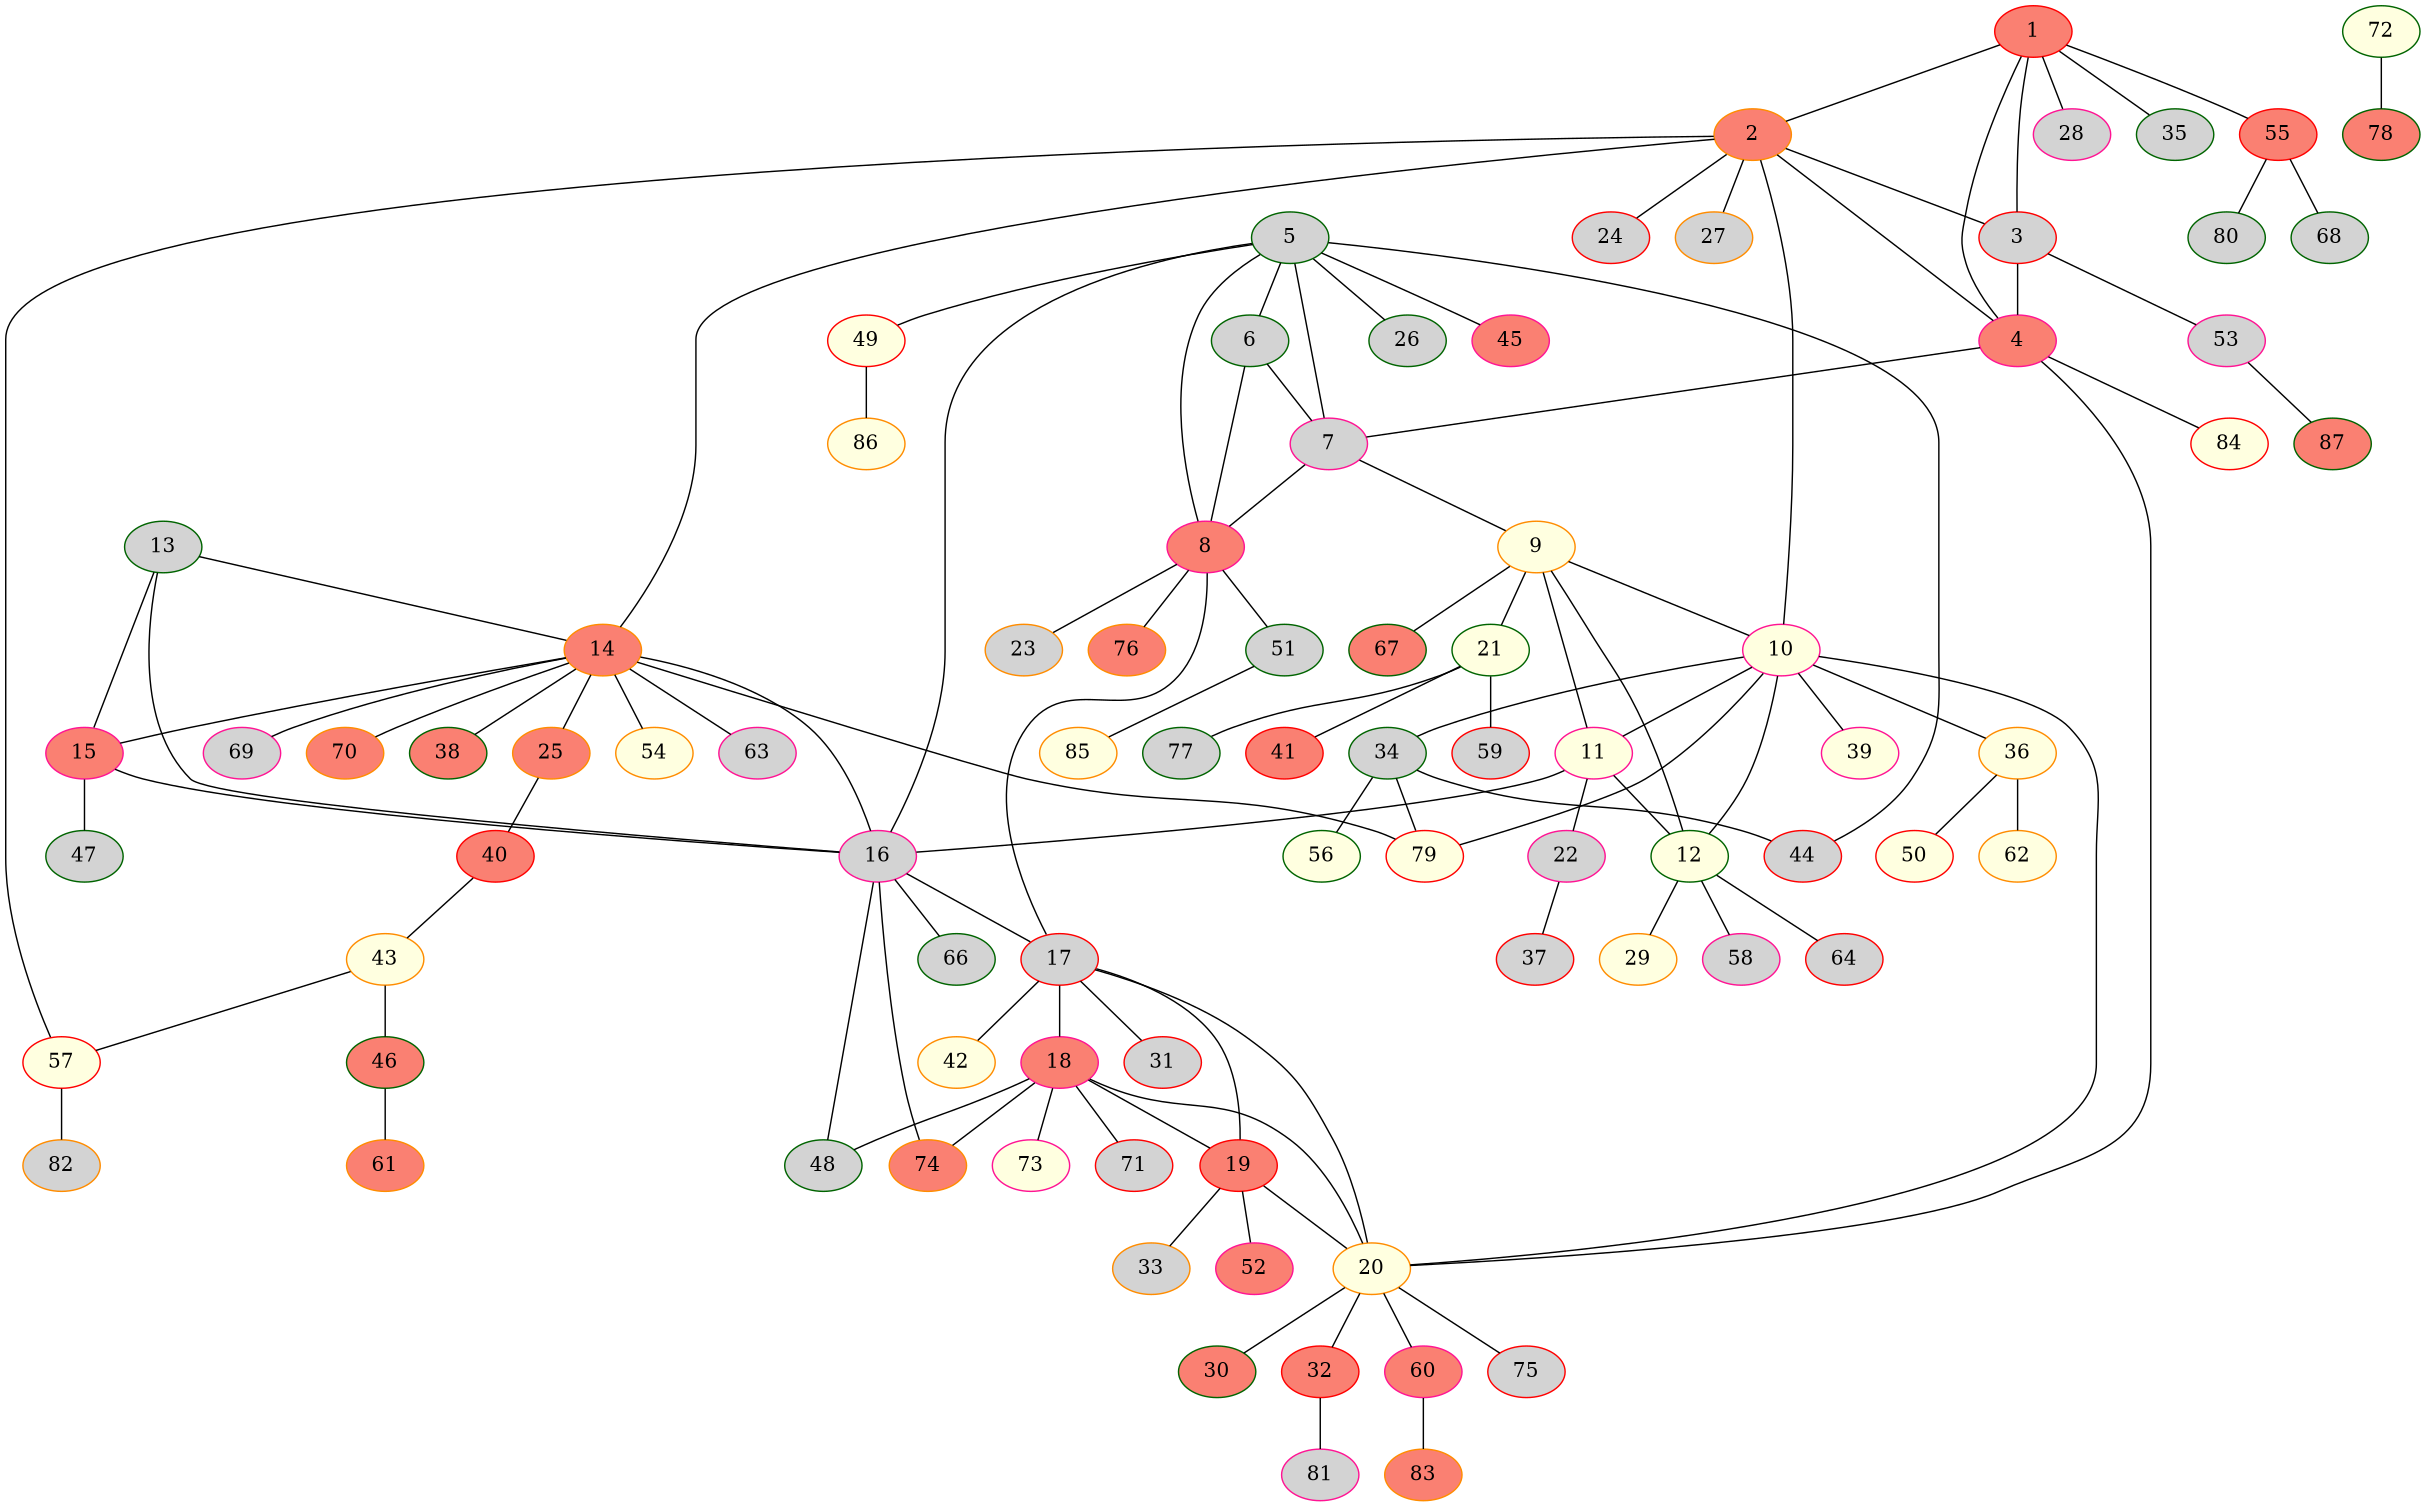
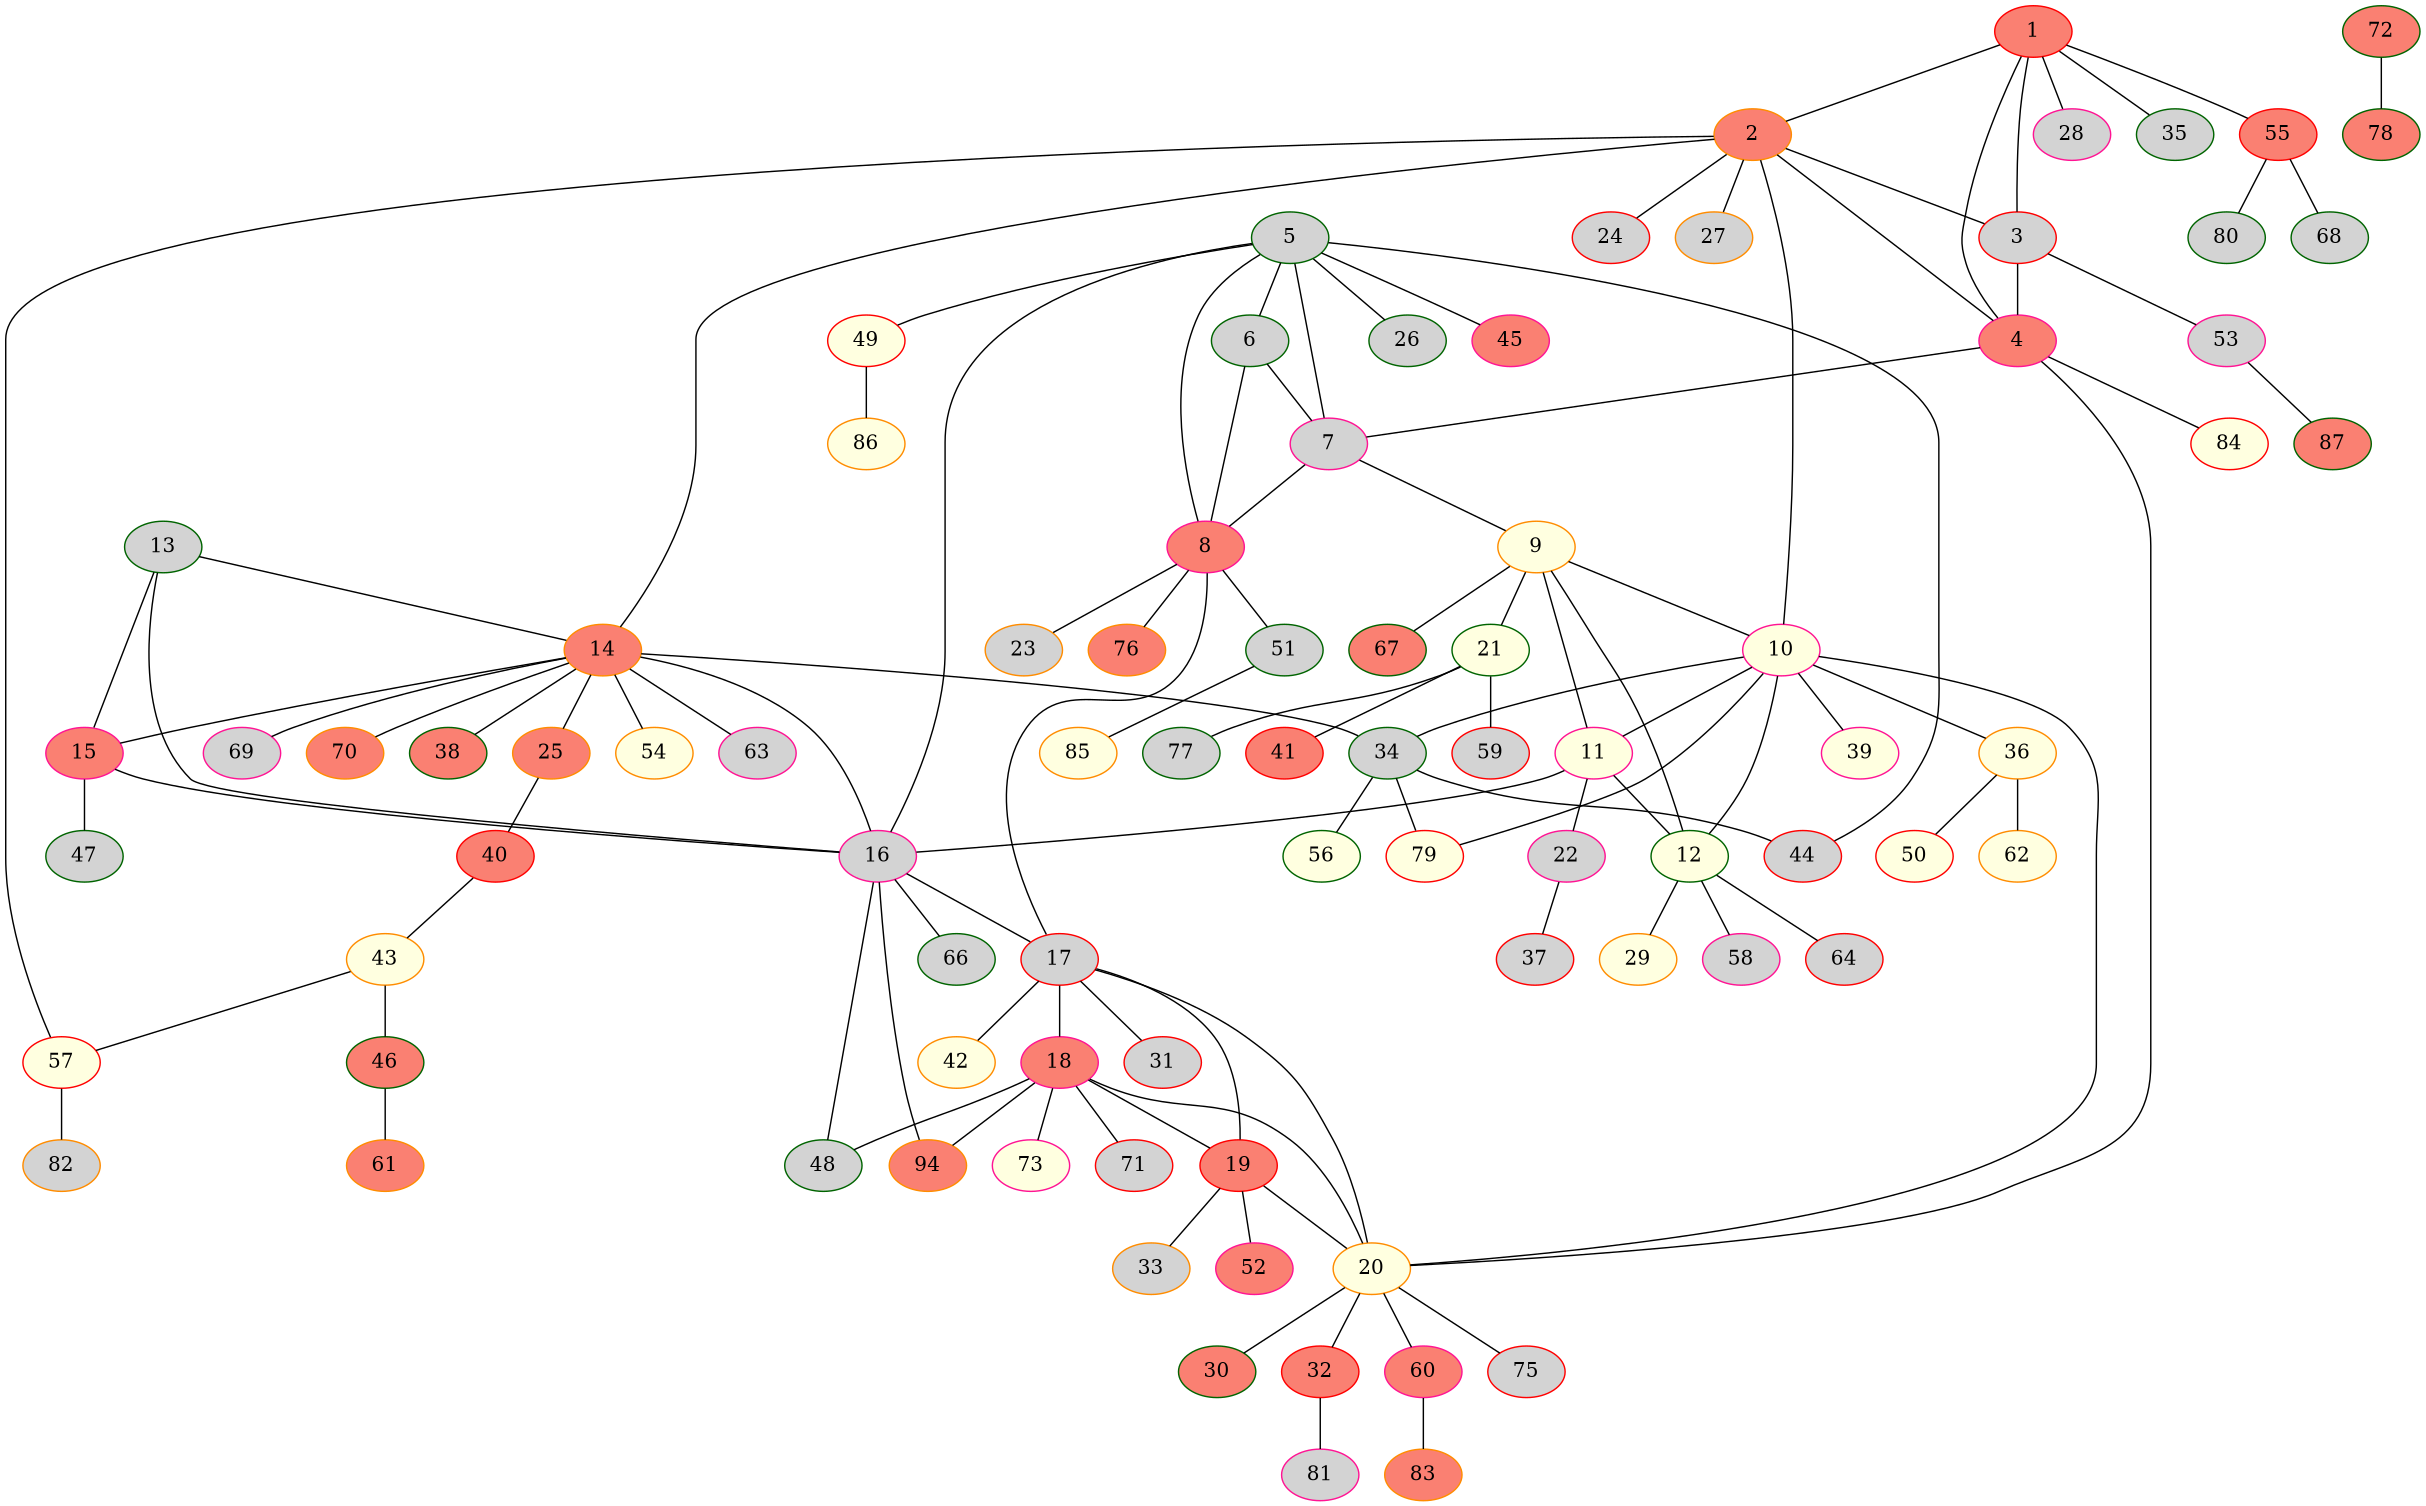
(2381, 32) -> (2381, 32)
(993, 770) -> (1002, 681)
(928, 1166) -> (928, 1166)
